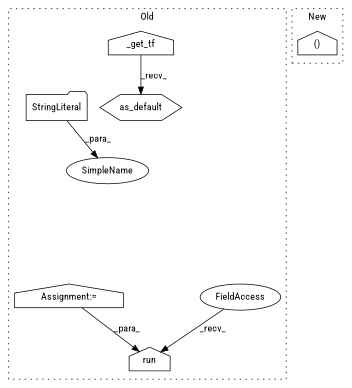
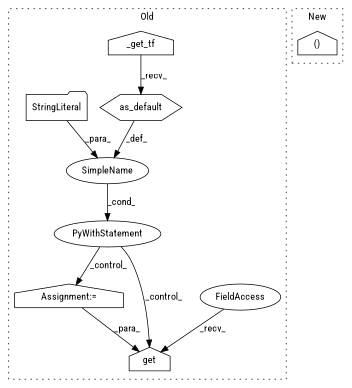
none -> (126, 136)
none -> (108, 234)
(150, 360) -> (150, 360)
